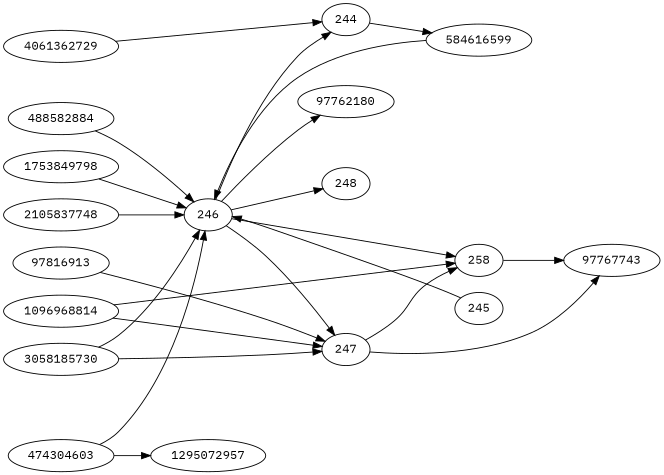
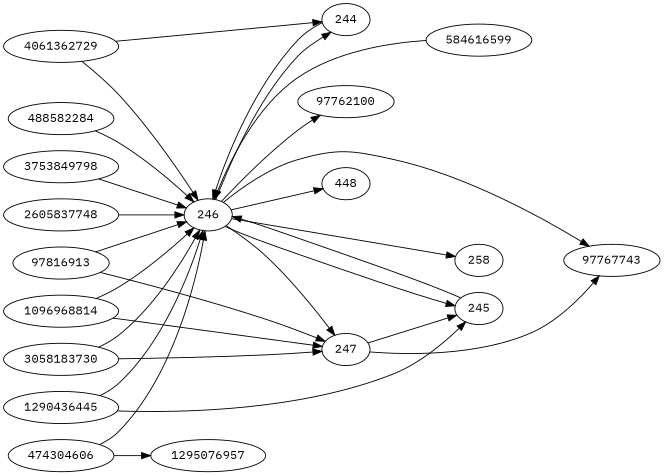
(396, 27) -> (256, 98)
(346, 102) -> (346, 102)
(61, 119) -> (61, 119)
none -> (143, 122)
(61, 167) -> (61, 167)
(346, 184) -> (346, 184)
(61, 215) -> (61, 215)
none -> (137, 238)
(529, 260) -> (404, 162)
none -> (335, 267)
(280, 285) -> (144, 270)
(408, 306) -> (408, 330)
(61, 359) -> (61, 359)
none -> (61, 407)
(61, 456) -> (61, 456)
(208, 456) -> (208, 456)
